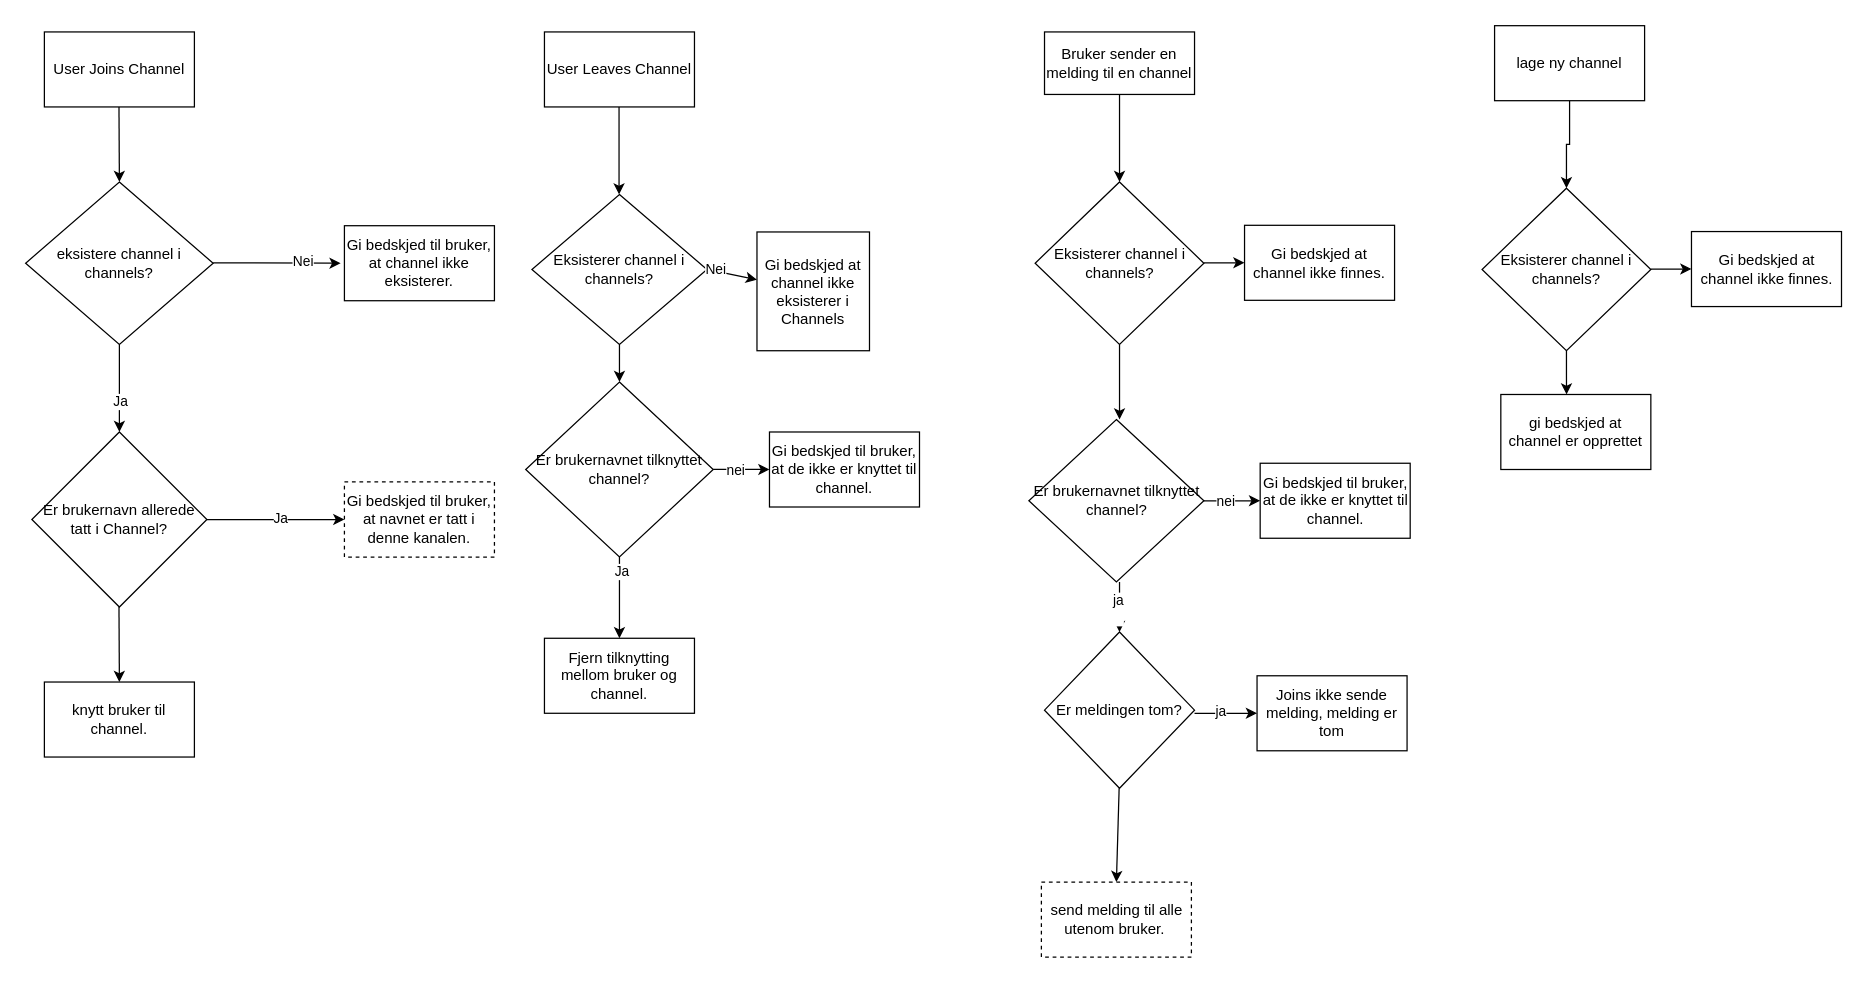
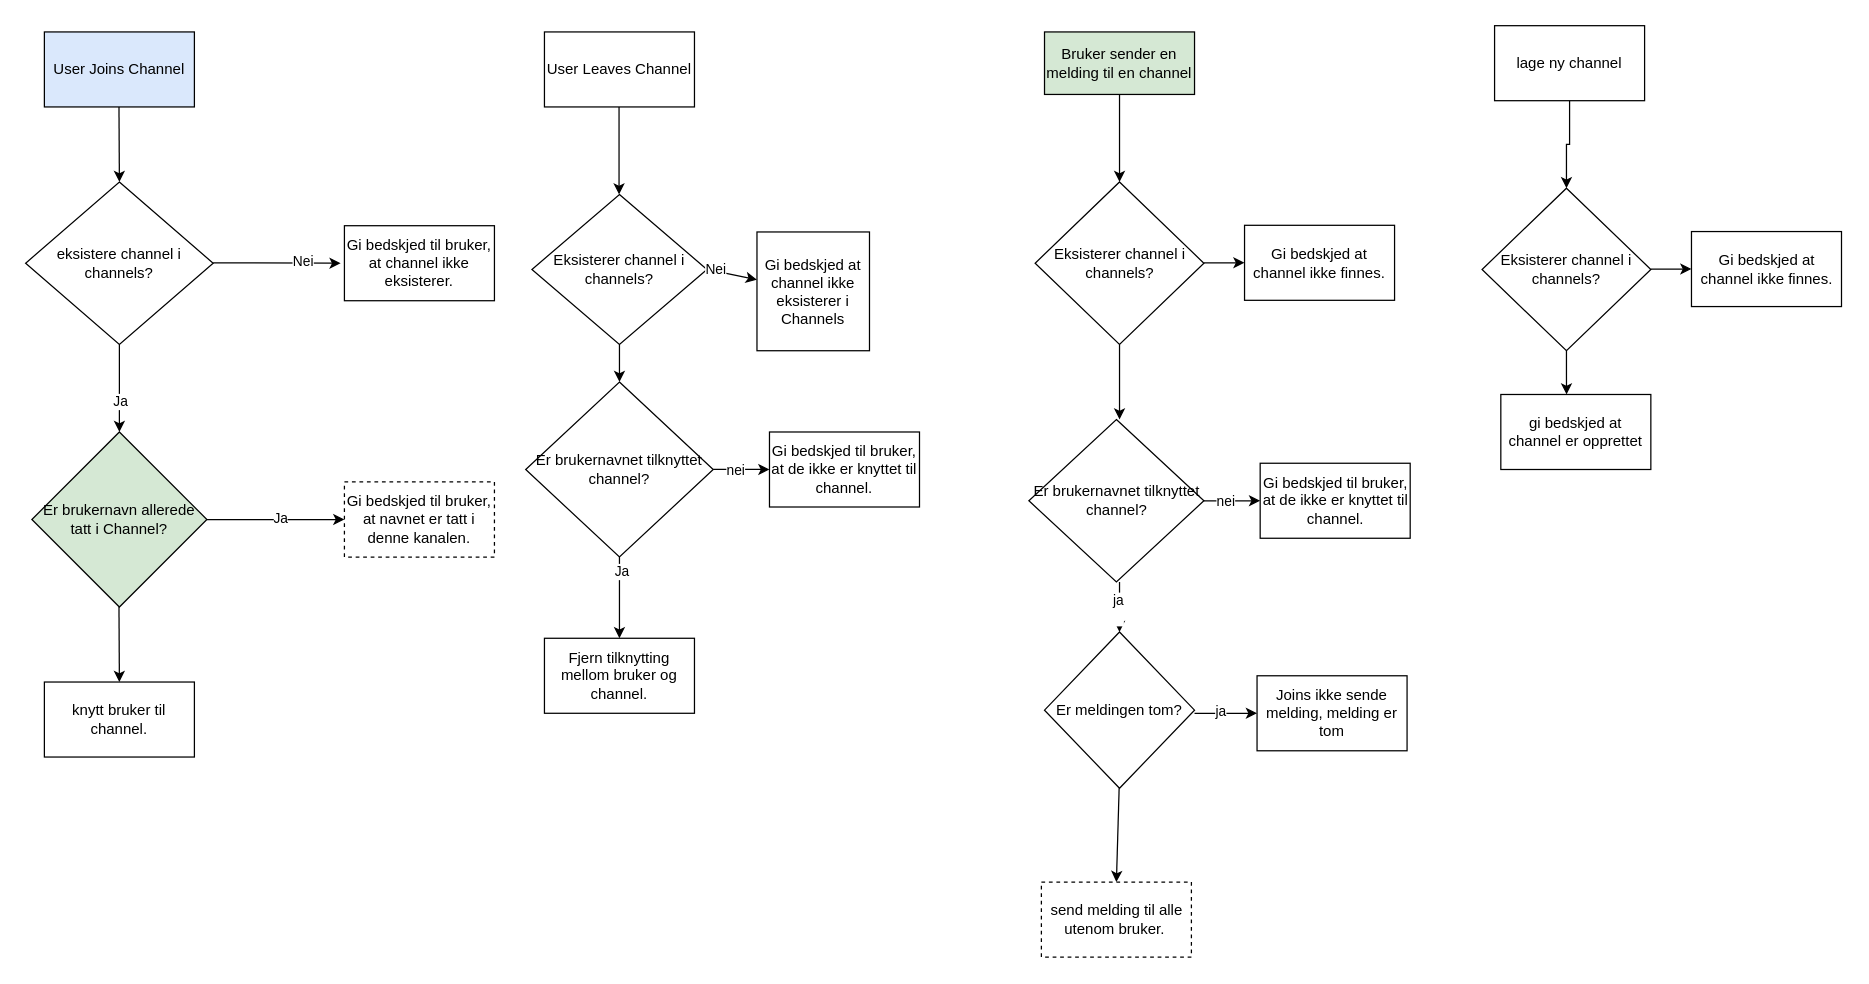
(1119, 63) -> (1119, 63)
(119, 69) -> (119, 69)
(119, 519) -> (119, 519)
